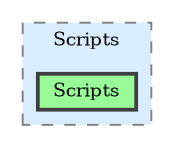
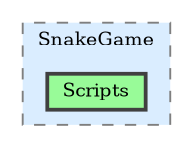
(87, 41) -> (96, 41)
